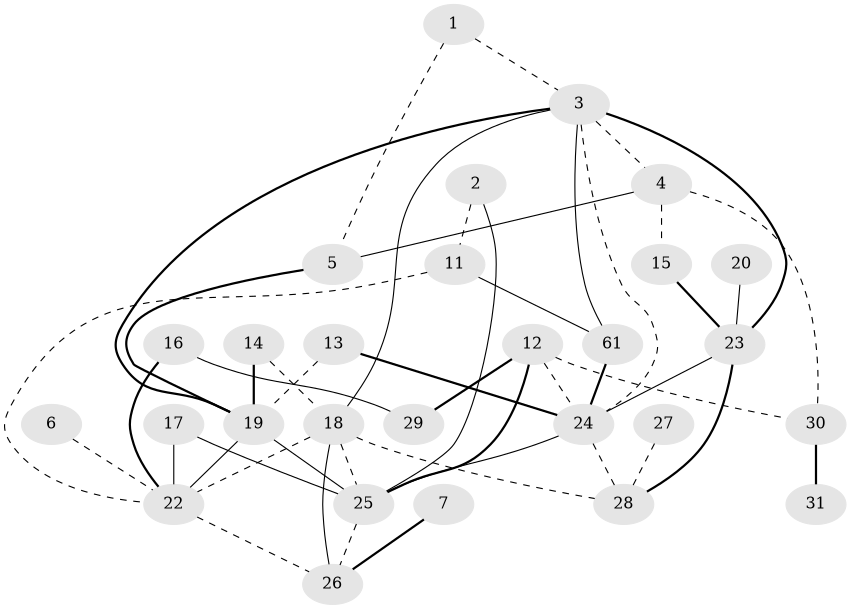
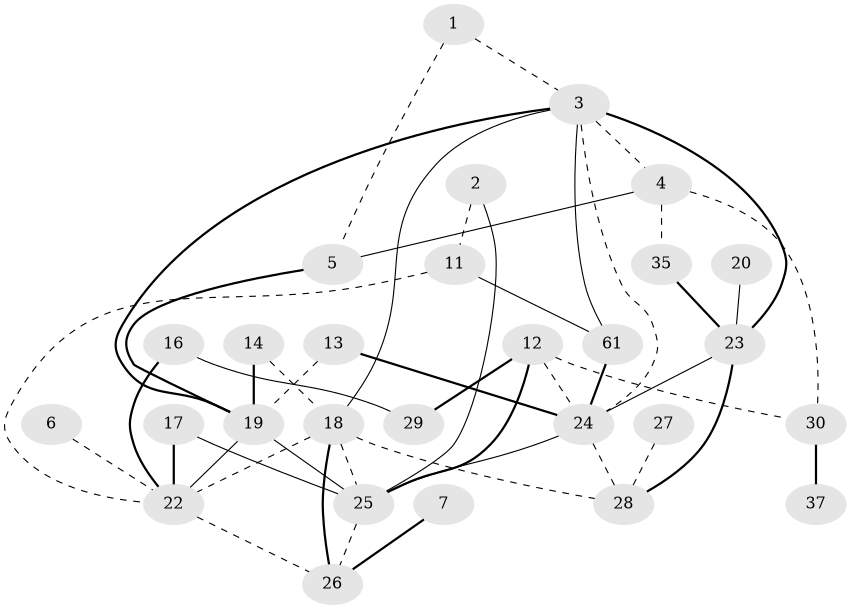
(662, 264) -> (662, 264)
(174, 465) -> (174, 465)
(323, 504) -> (323, 504)
(816, 504) -> (816, 504)
